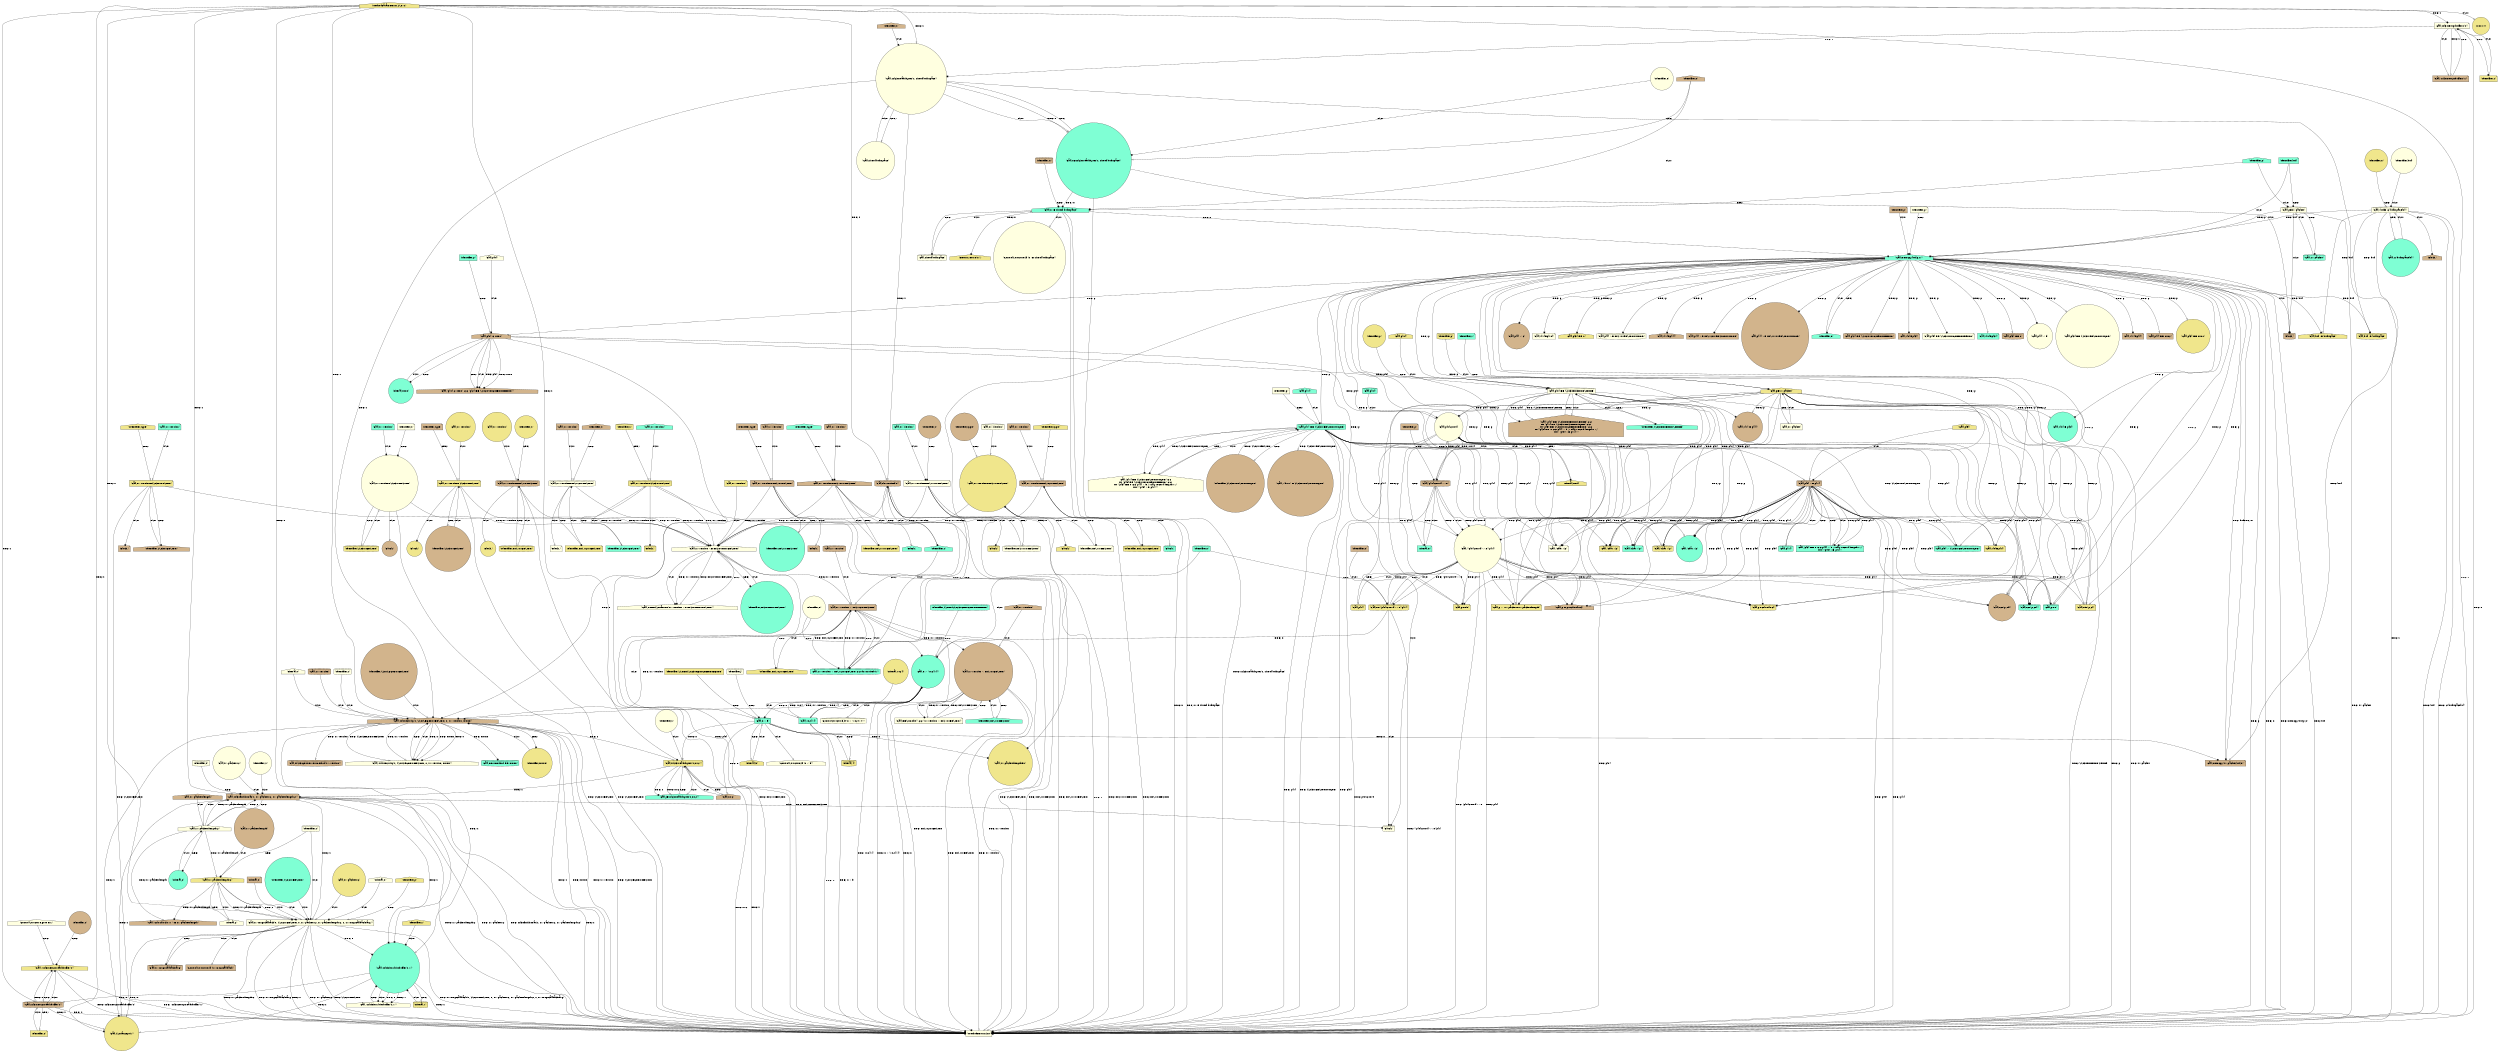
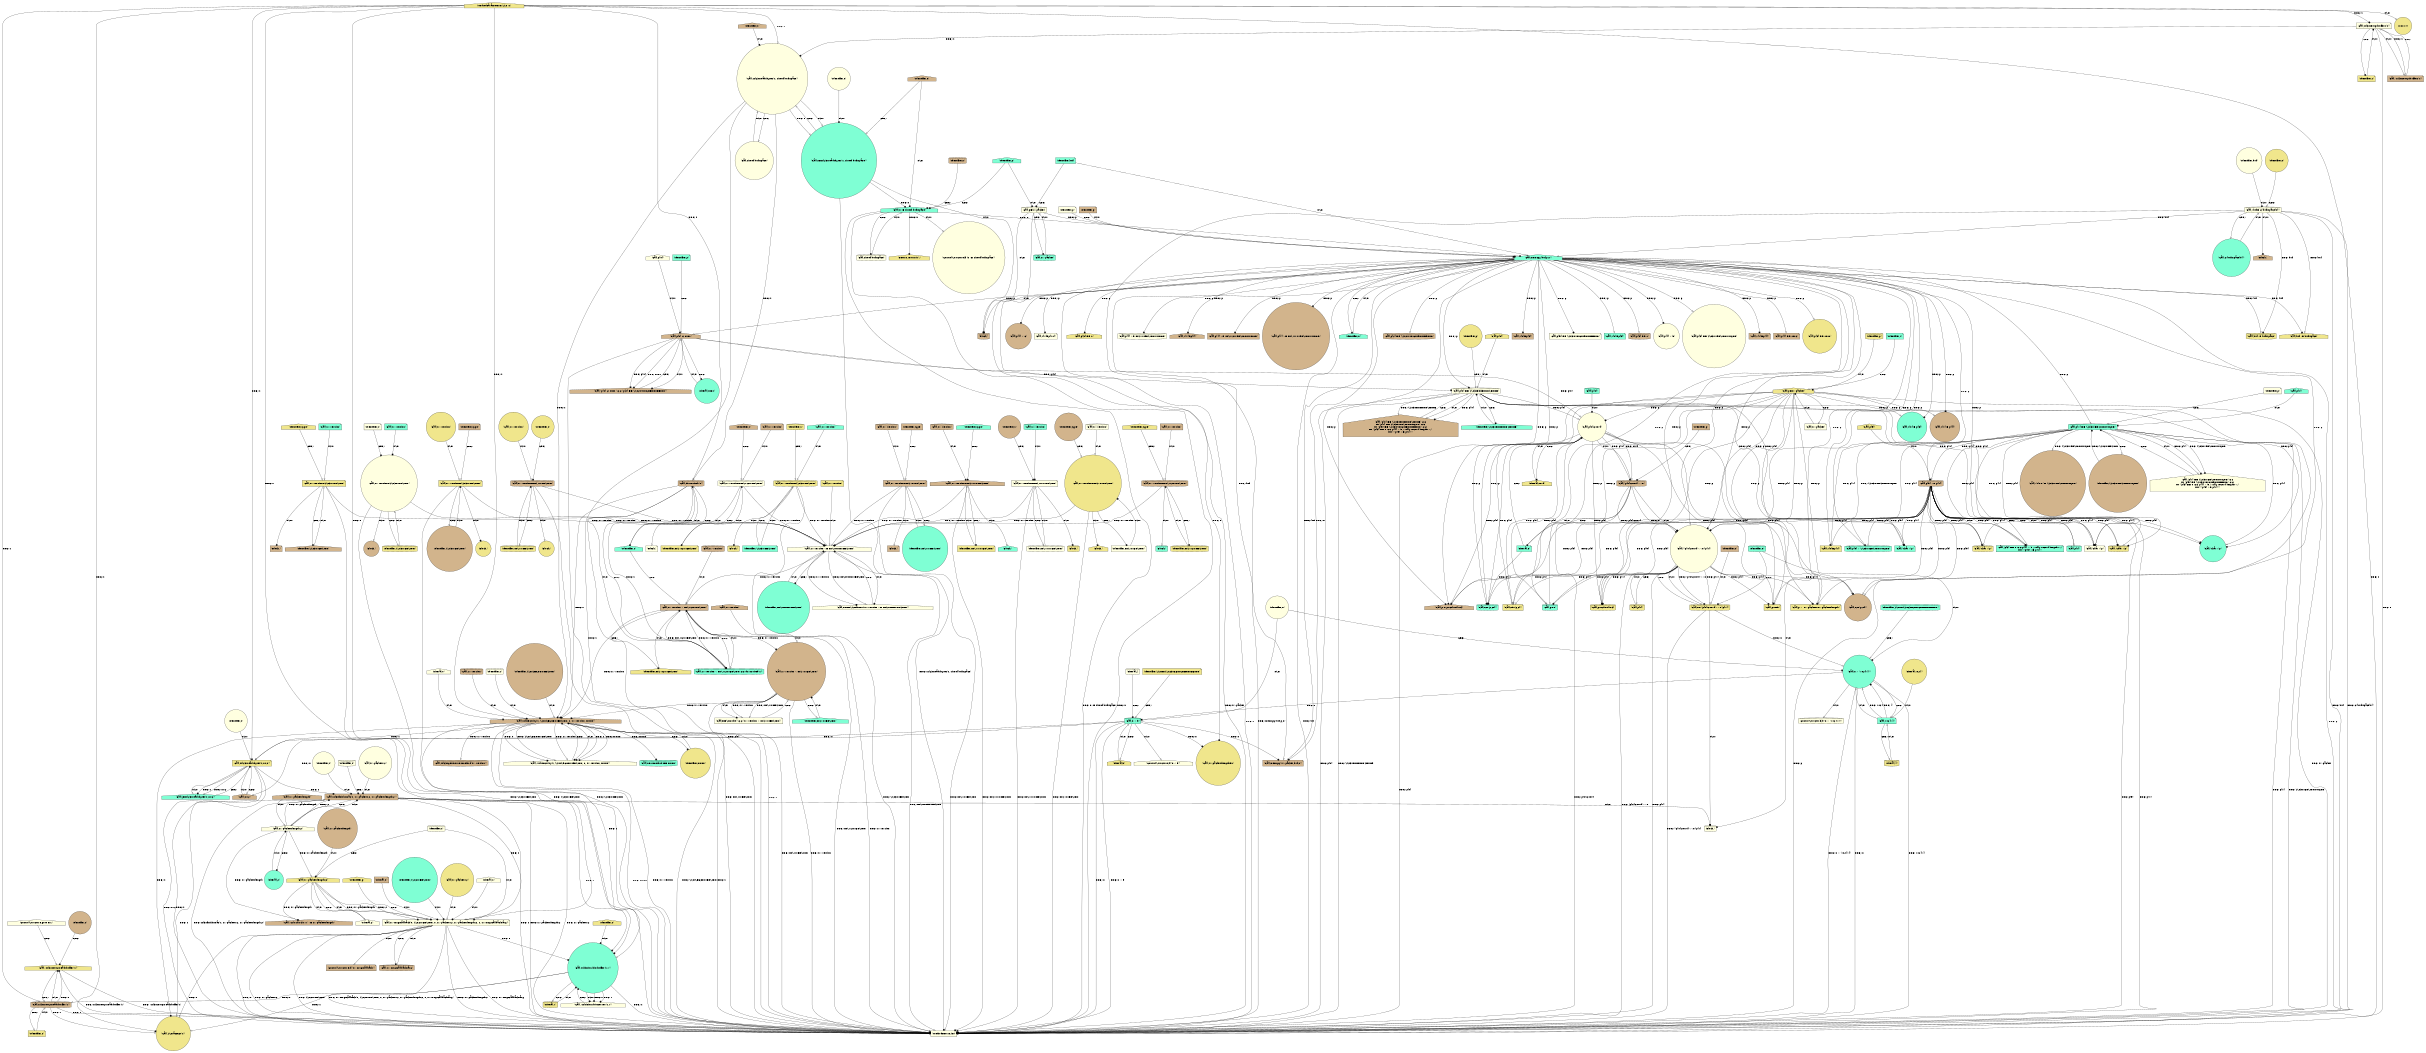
(194, 342) -> none
(1770, 576) -> (1500, 574)
(735, 672) -> (1133, 672)
(378, 1005) -> (593, 1005)
